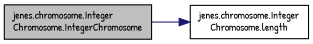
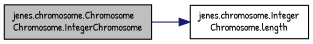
(78, 22) -> (78, 22)
